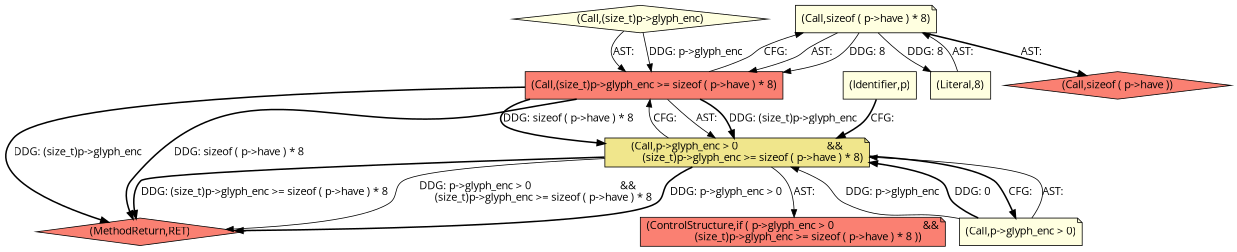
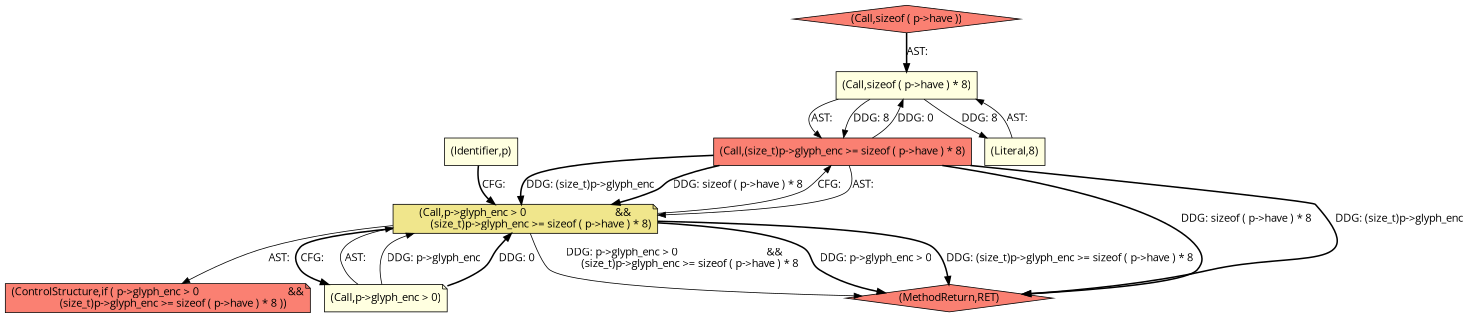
(640, 19) -> none
(866, 19) -> (907, 85)
(777, 52) -> (916, 119)
(1001, 52) -> (907, 48)
